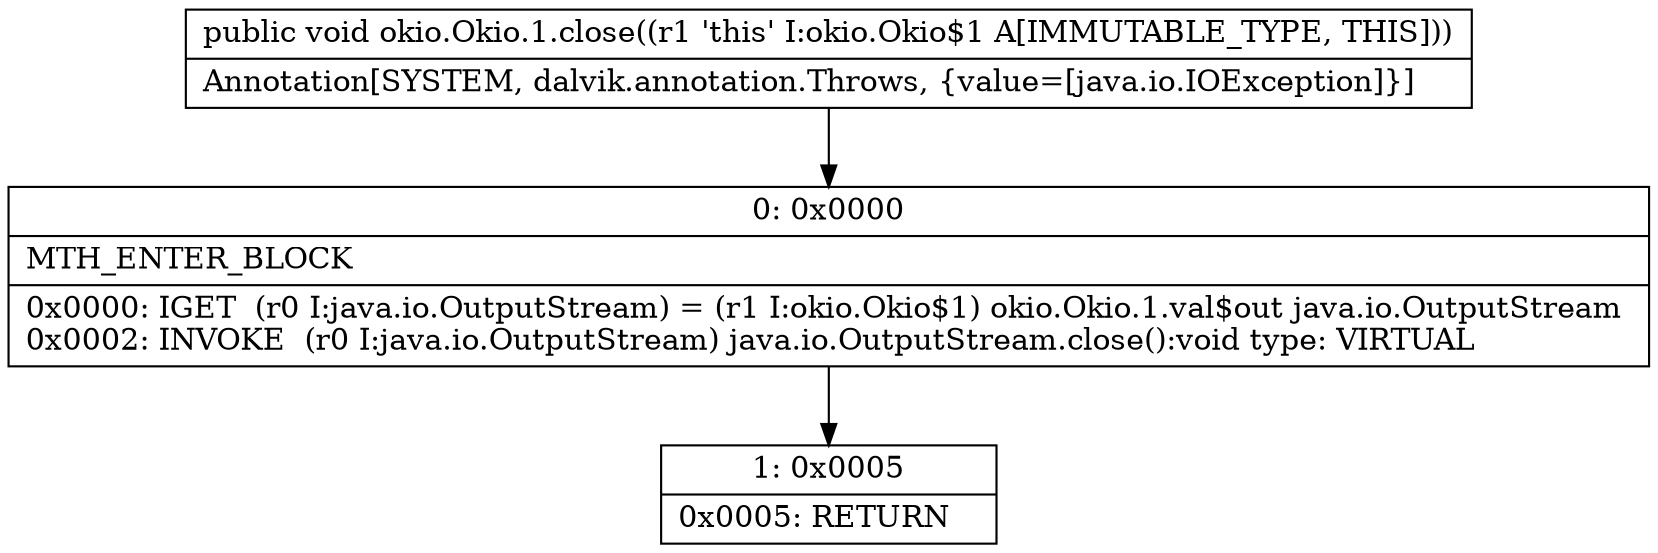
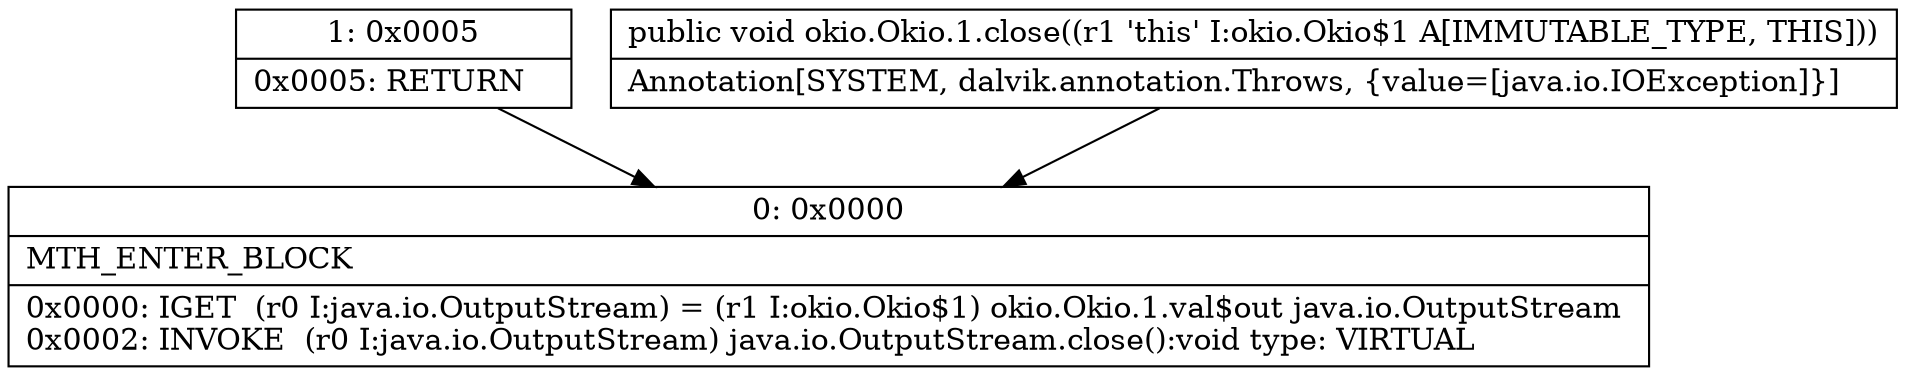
(829, 395) -> (566, 143)
